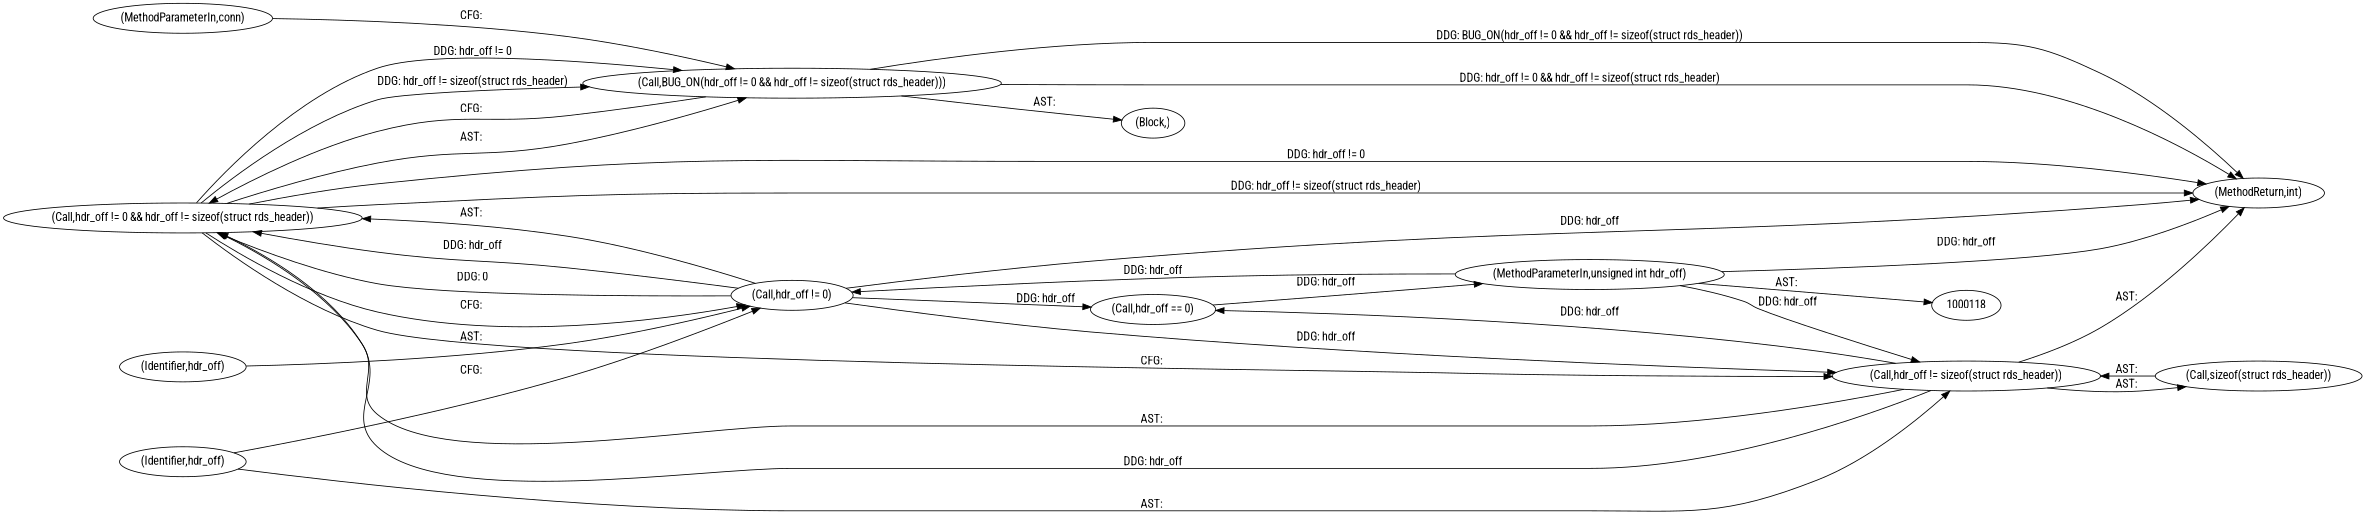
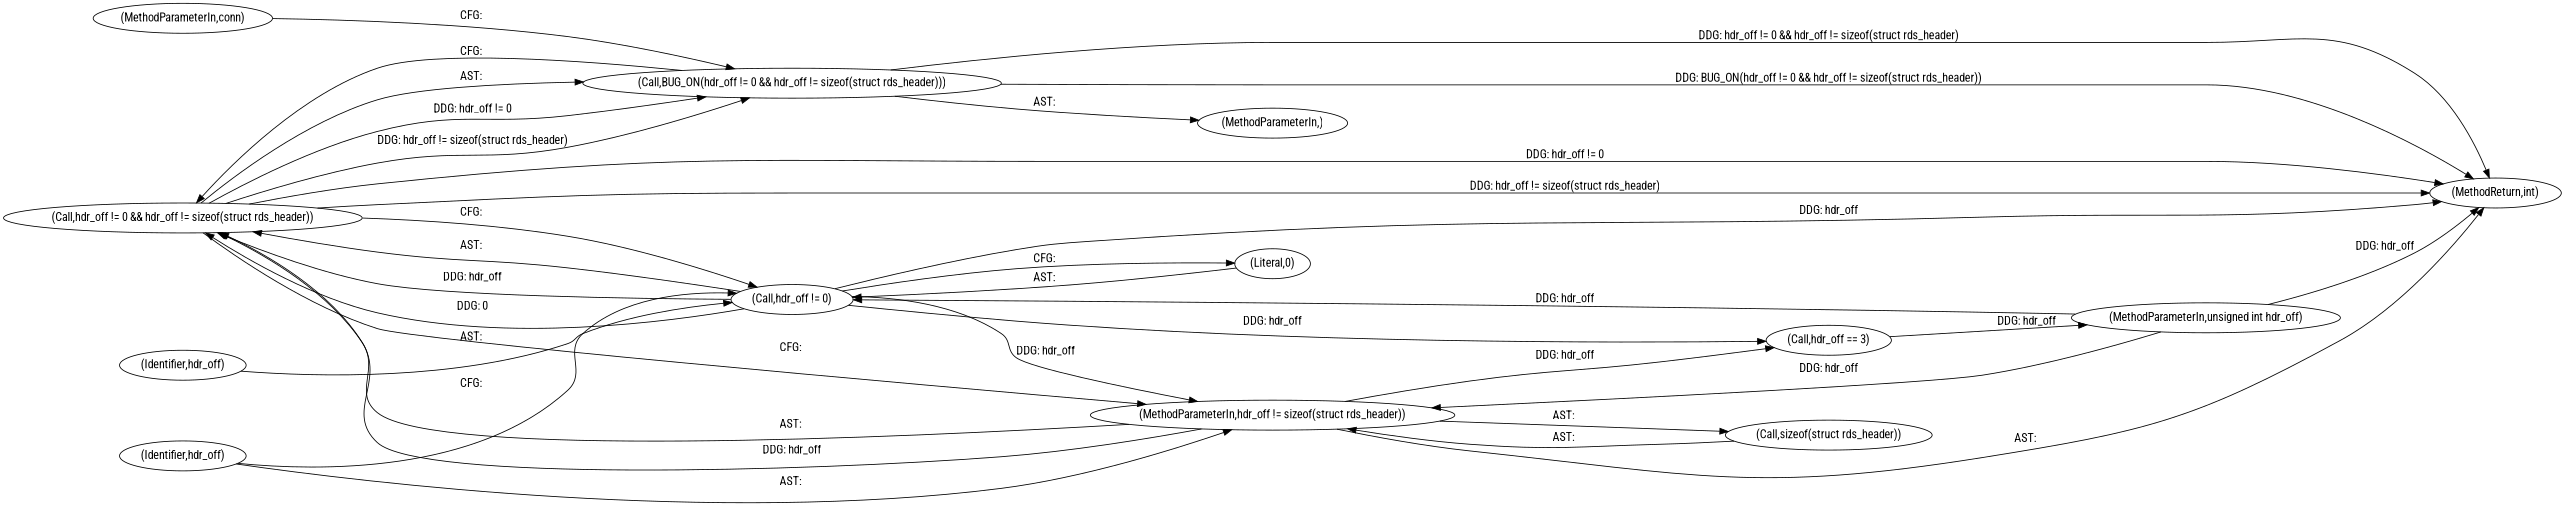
(1153, 123) -> (1273, 123)
none -> (1273, 264)
(1966, 305) -> none
(1153, 309) -> (1829, 340)
(1966, 376) -> (1273, 415)
